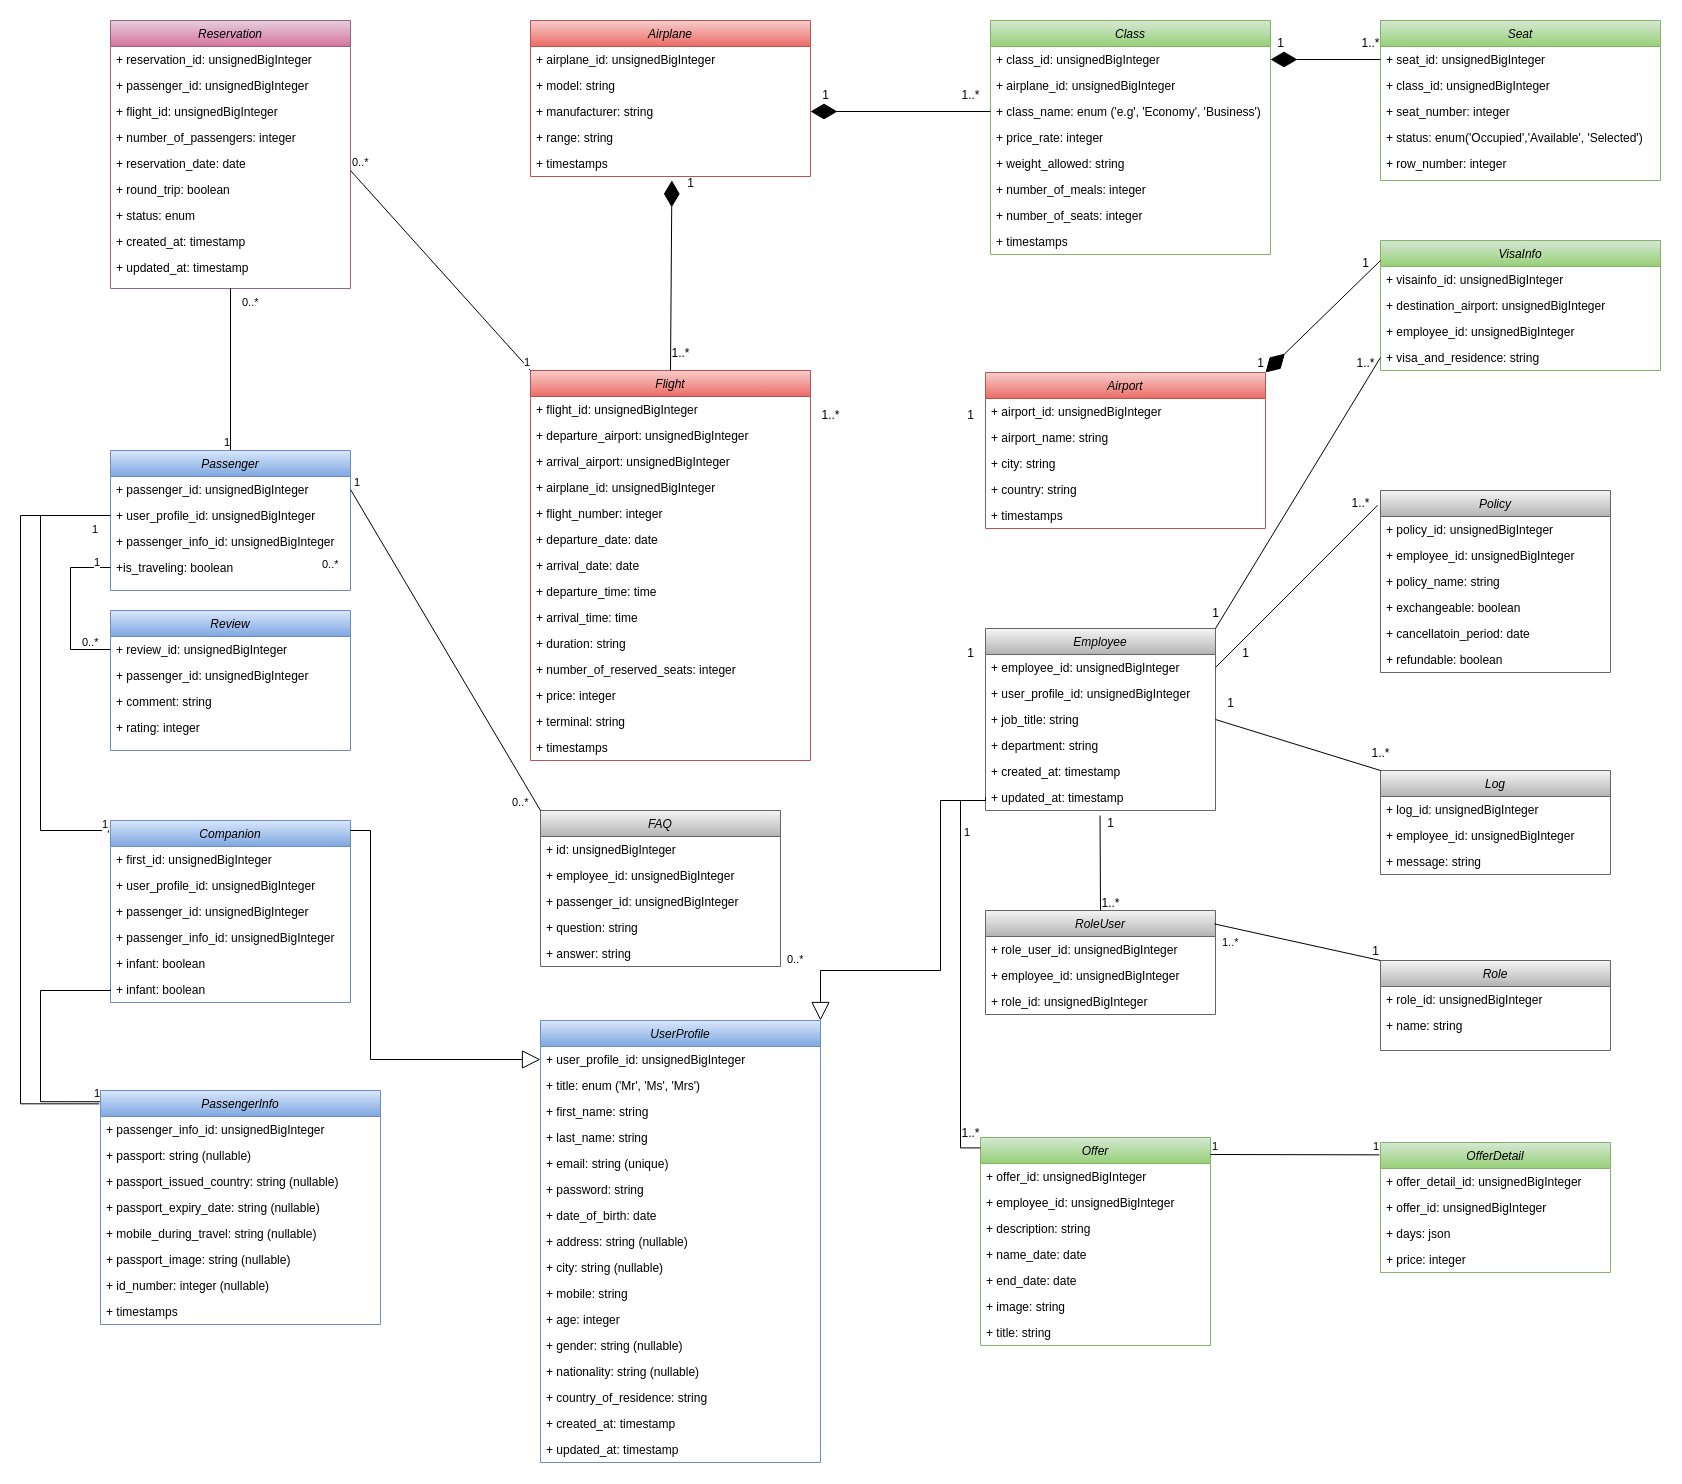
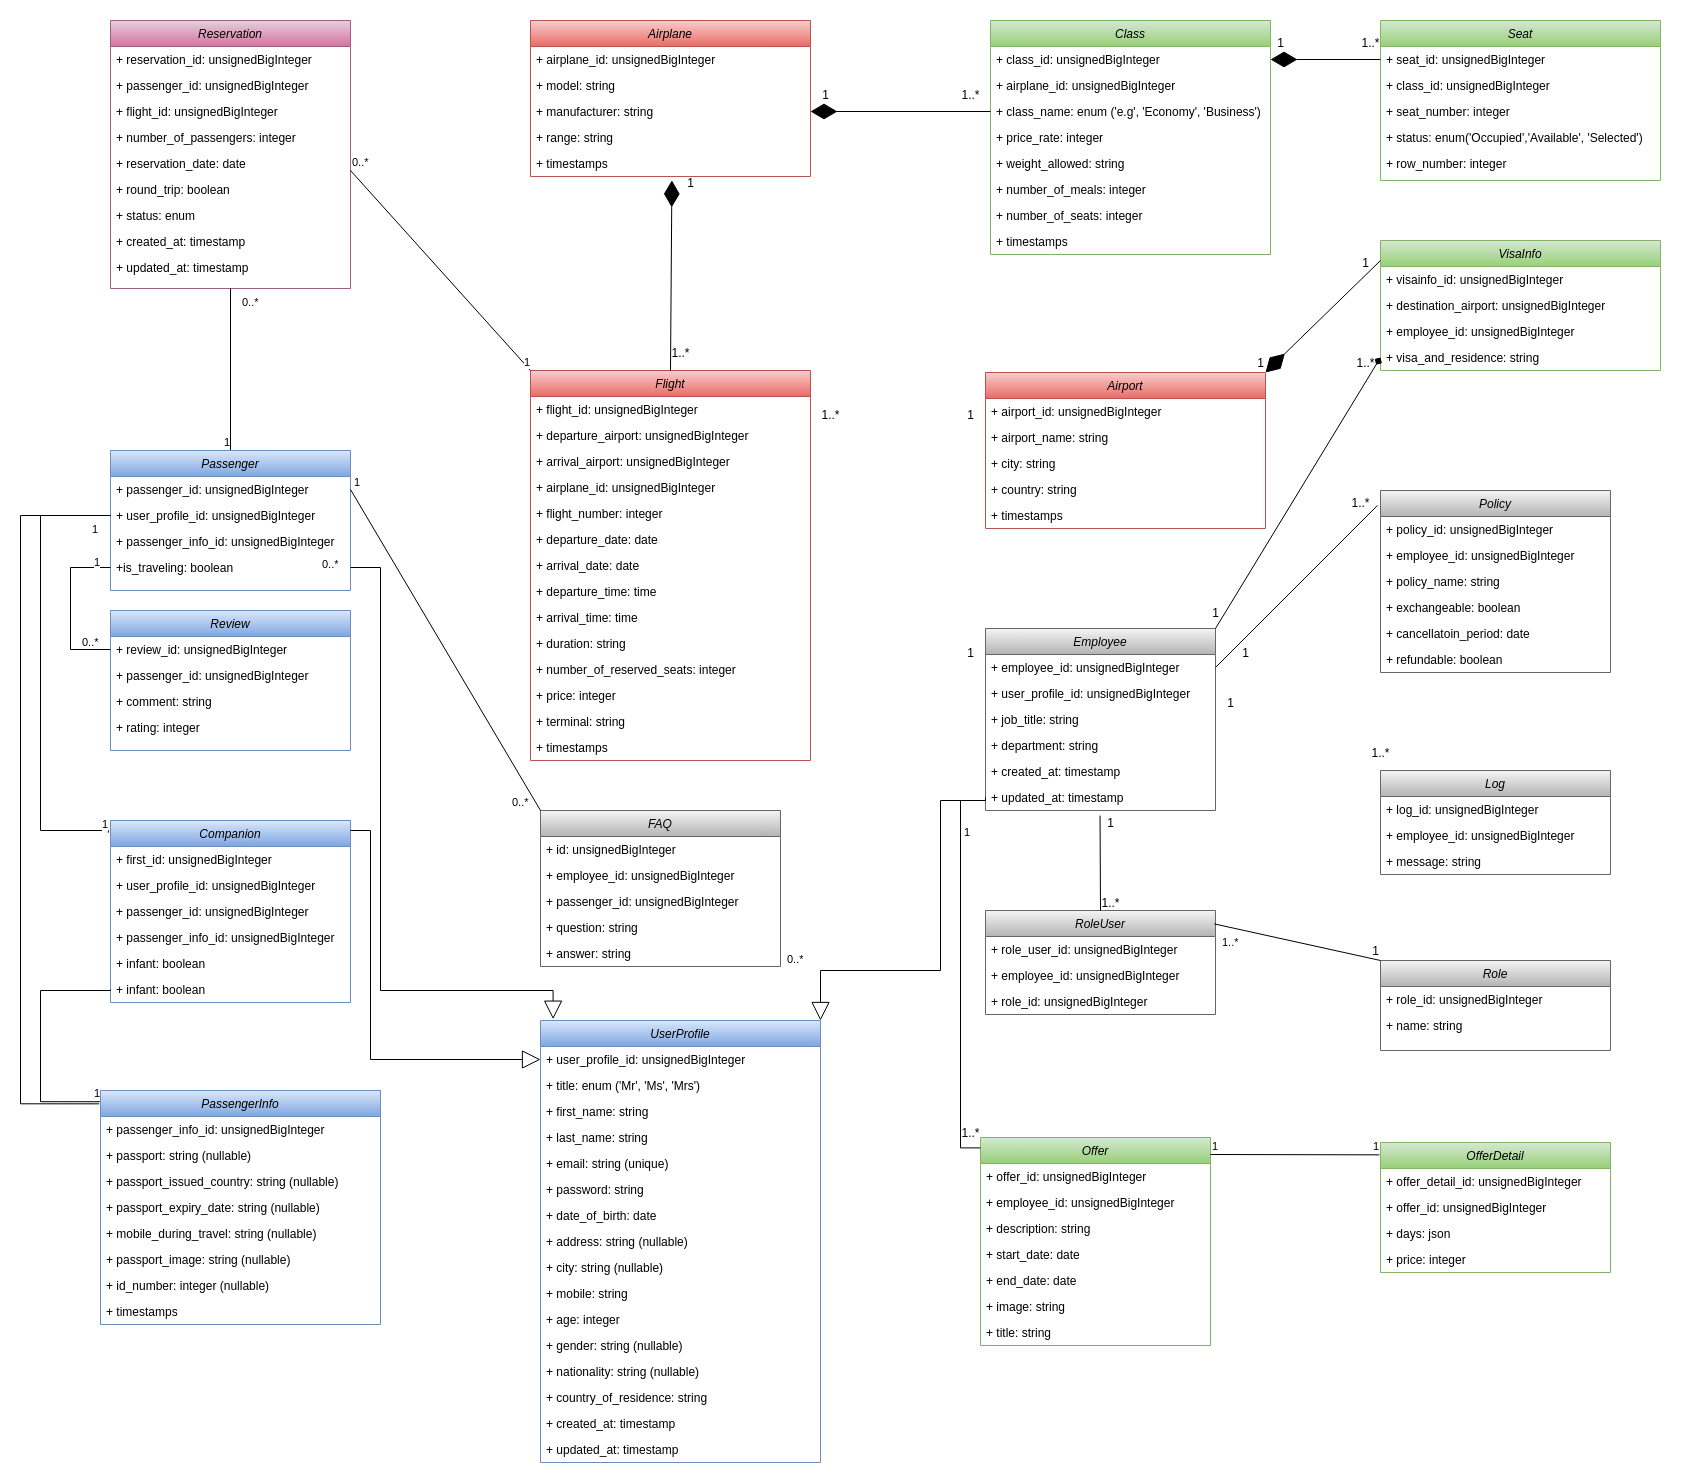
(1377, 363) -> (1376, 365)
(1299, 745) -> none
none -> (381, 856)
(1038, 1255) -> (1042, 1255)
